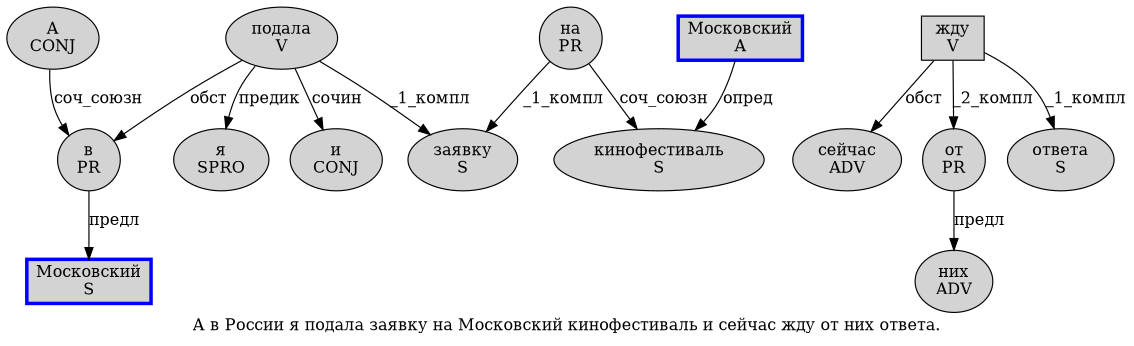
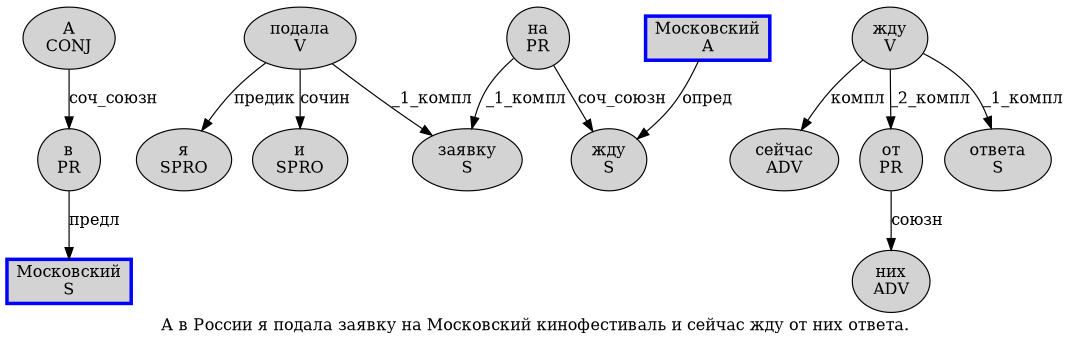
(953, 38) -> (890, 38)
(182, 95) -> none
(924, 99) -> (858, 99)
(336, 160) -> (300, 160)
(659, 160) -> (609, 160)
(980, 221) -> (917, 221)
